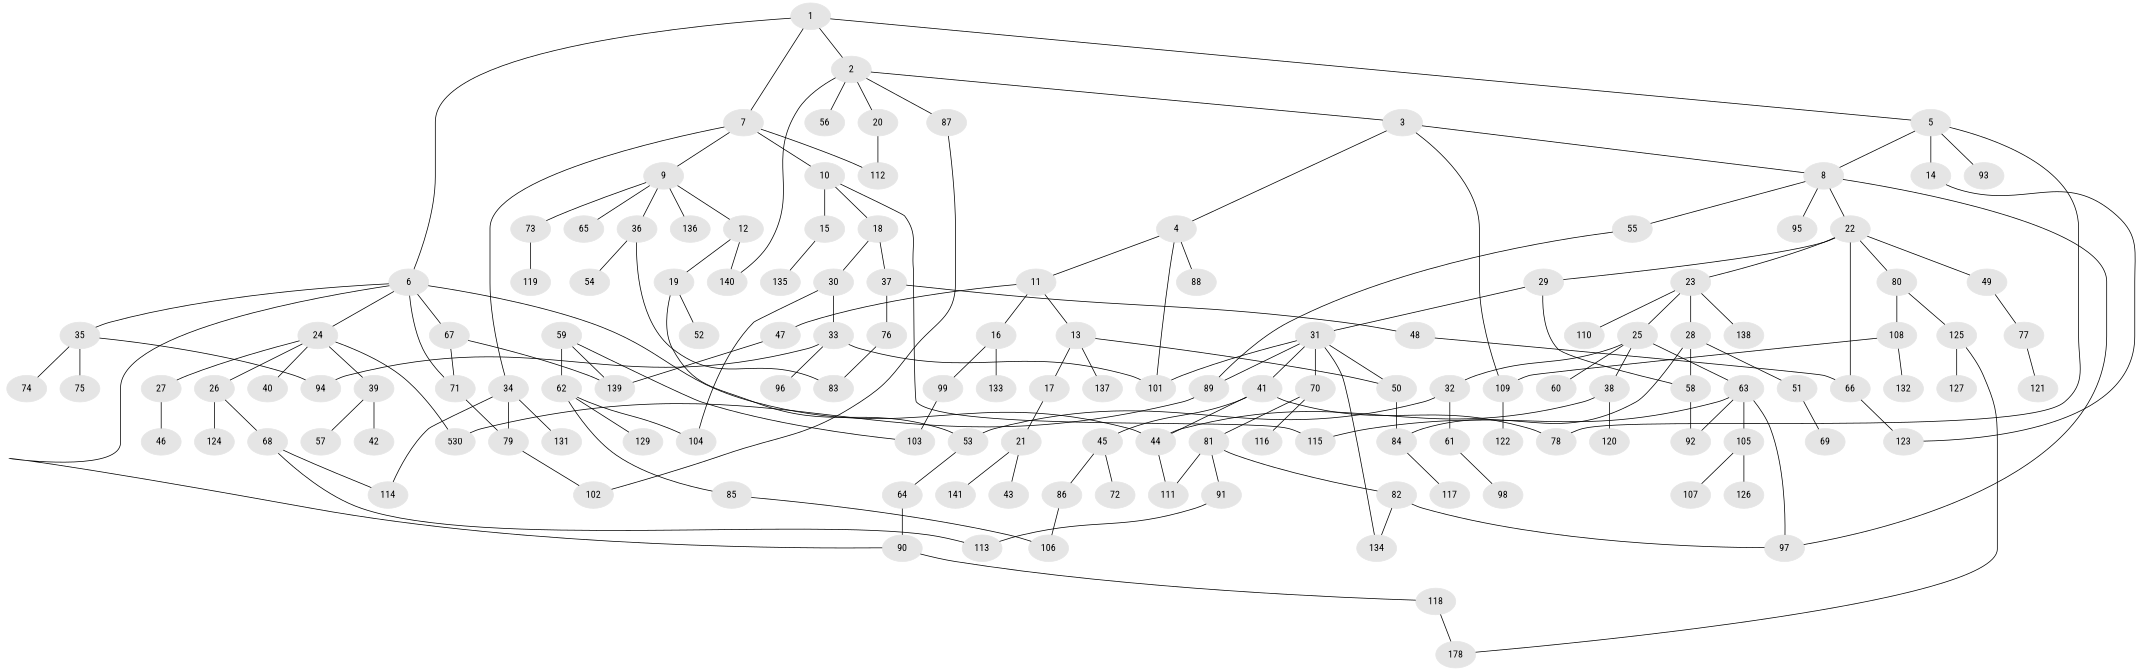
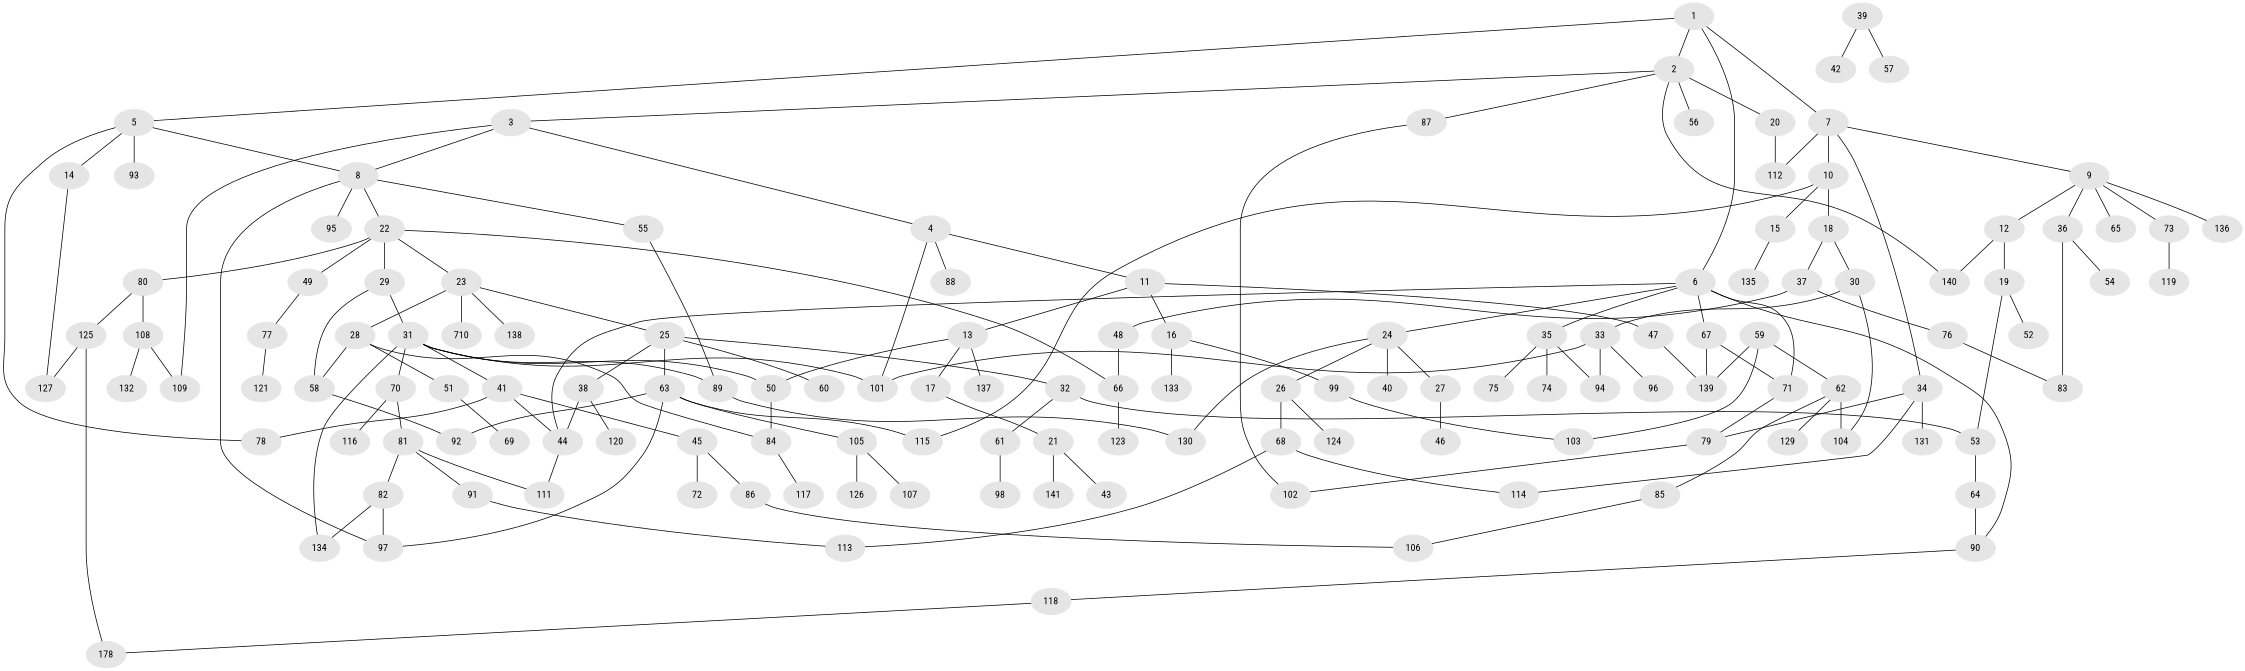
(2135, 313) -> (57, 282)
(1584, 335) -> (461, 335)
(346, 362) -> none
(455, 442) -> (1186, 442)
(1503, 442) -> none
